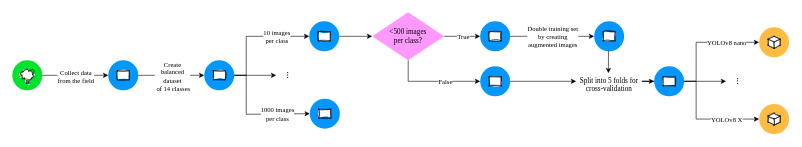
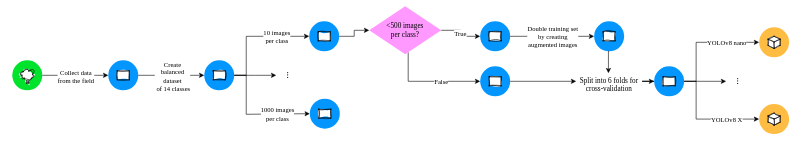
(408, 36) -> (405, 30)
(609, 89) -> (609, 89)
